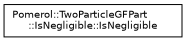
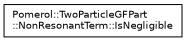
(93, 21) -> (93, 21)
